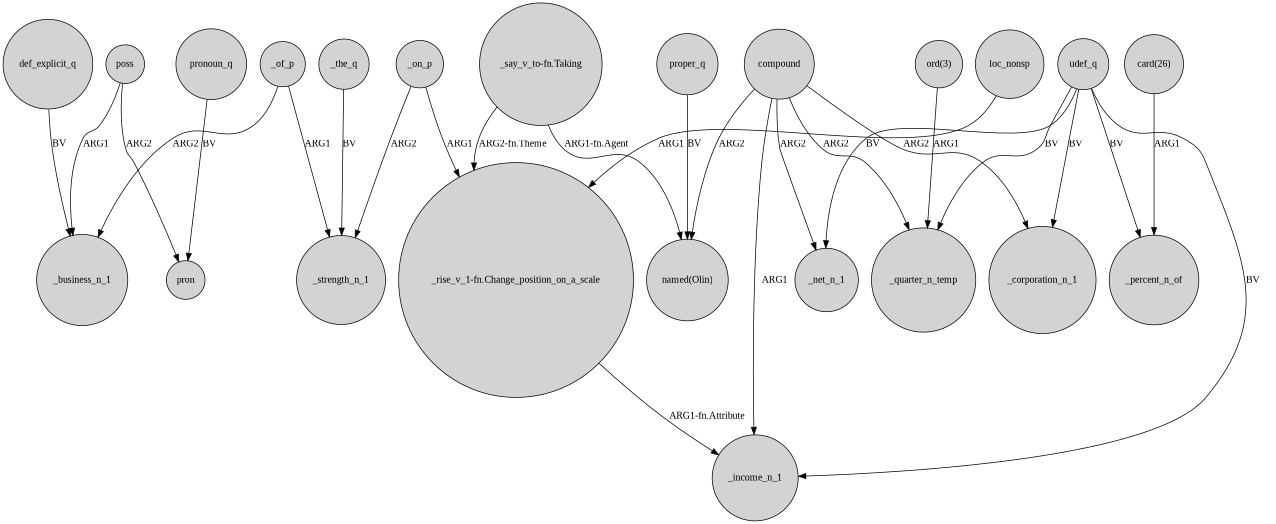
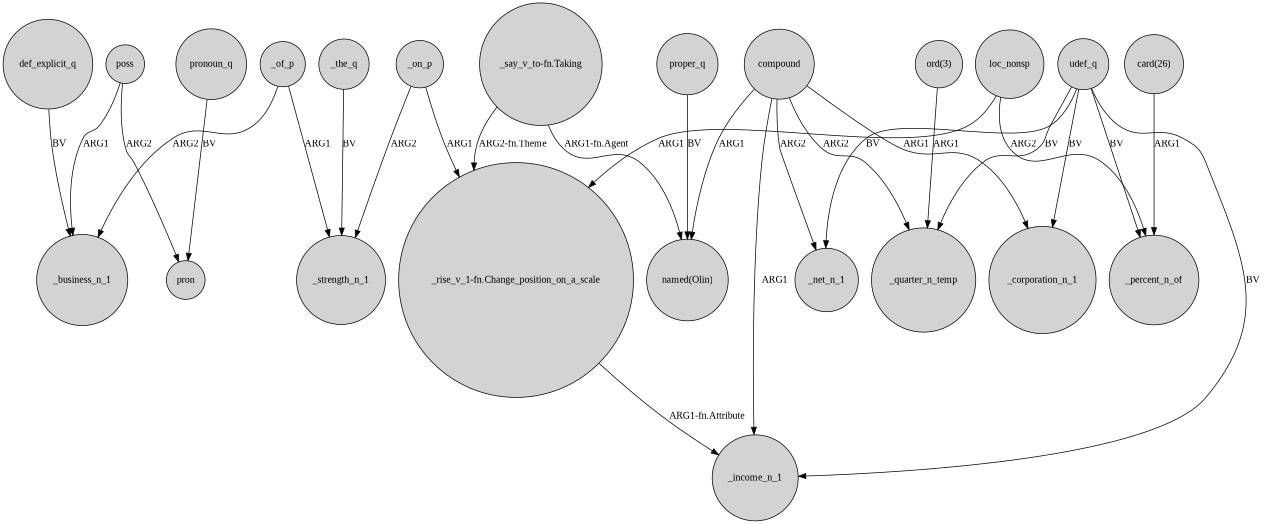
(732, 144) -> (732, 144)
(916, 144) -> (916, 144)
none -> (1073, 155)
